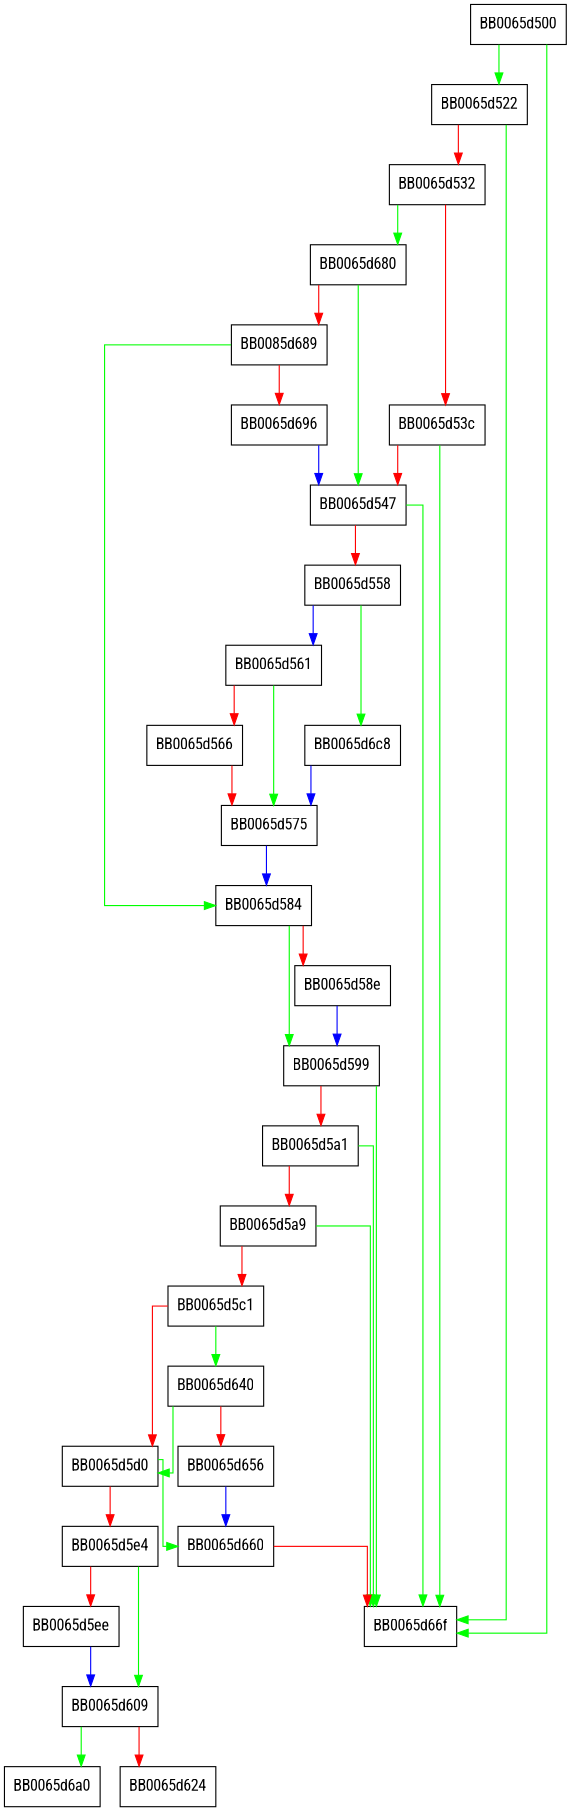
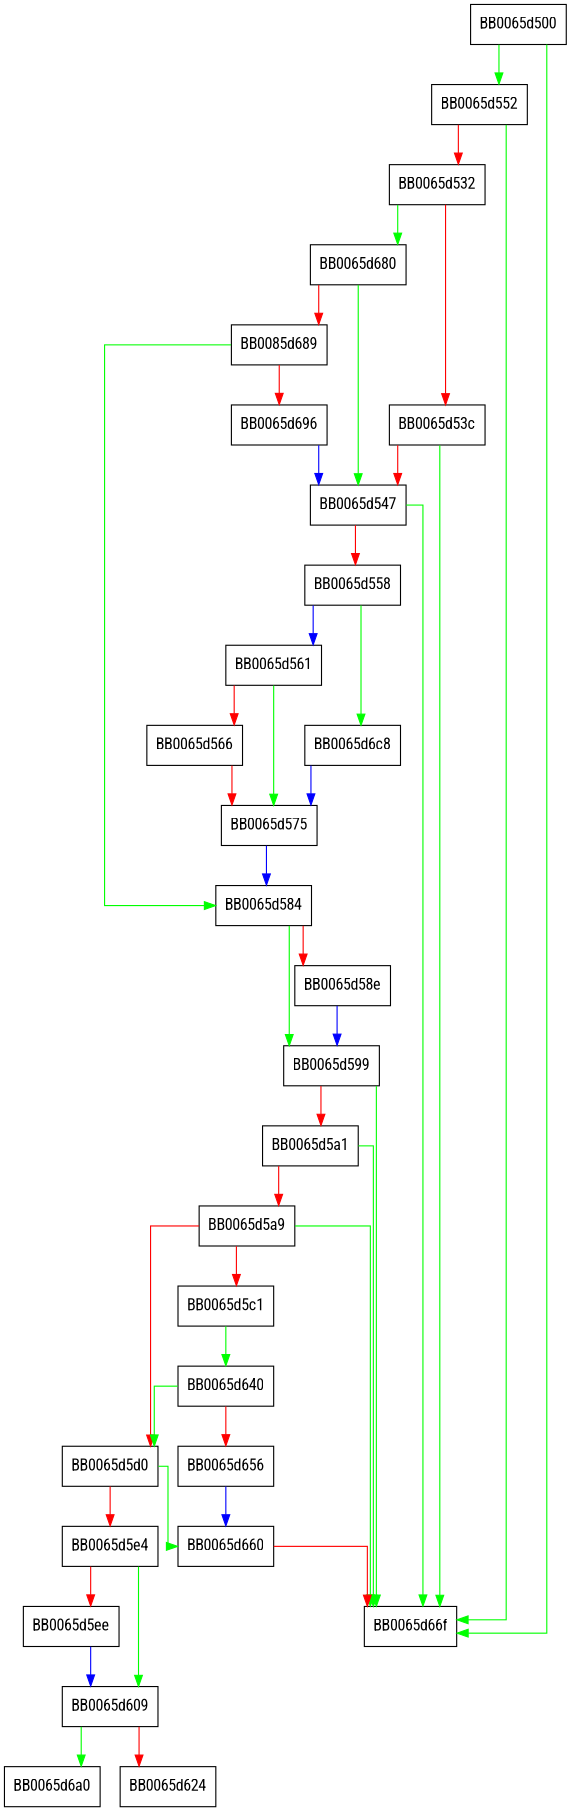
(479, 105) -> (479, 105)
(152, 1363) -> (151, 1306)
